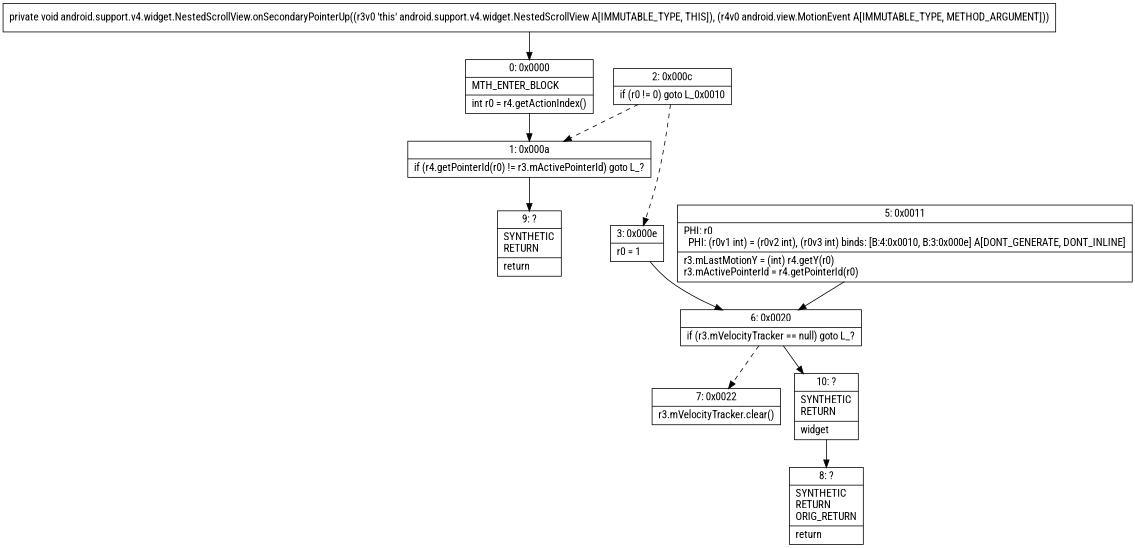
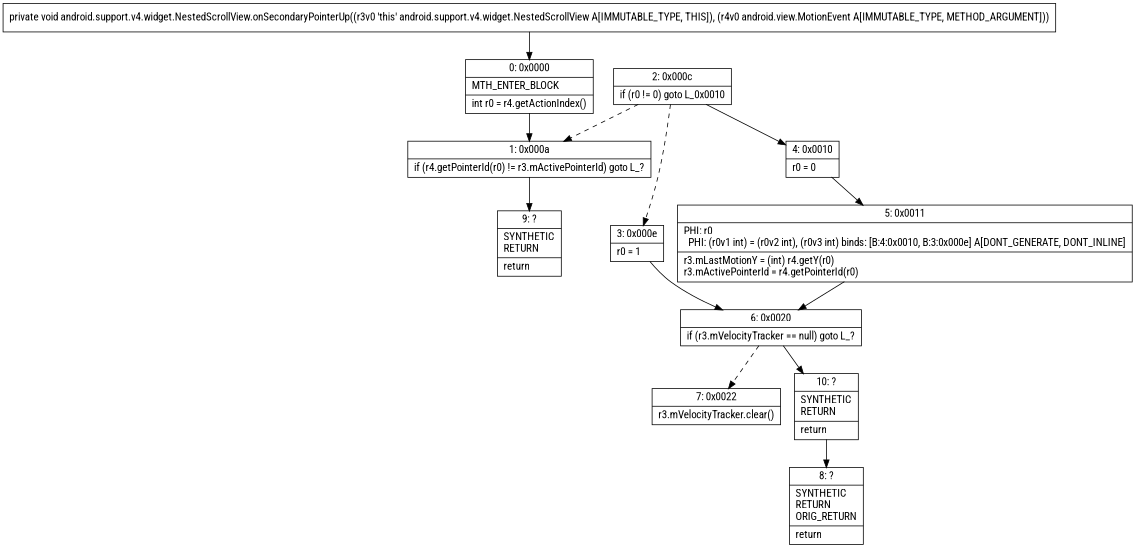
none -> (813, 159)
(815, 430) -> (814, 430)
